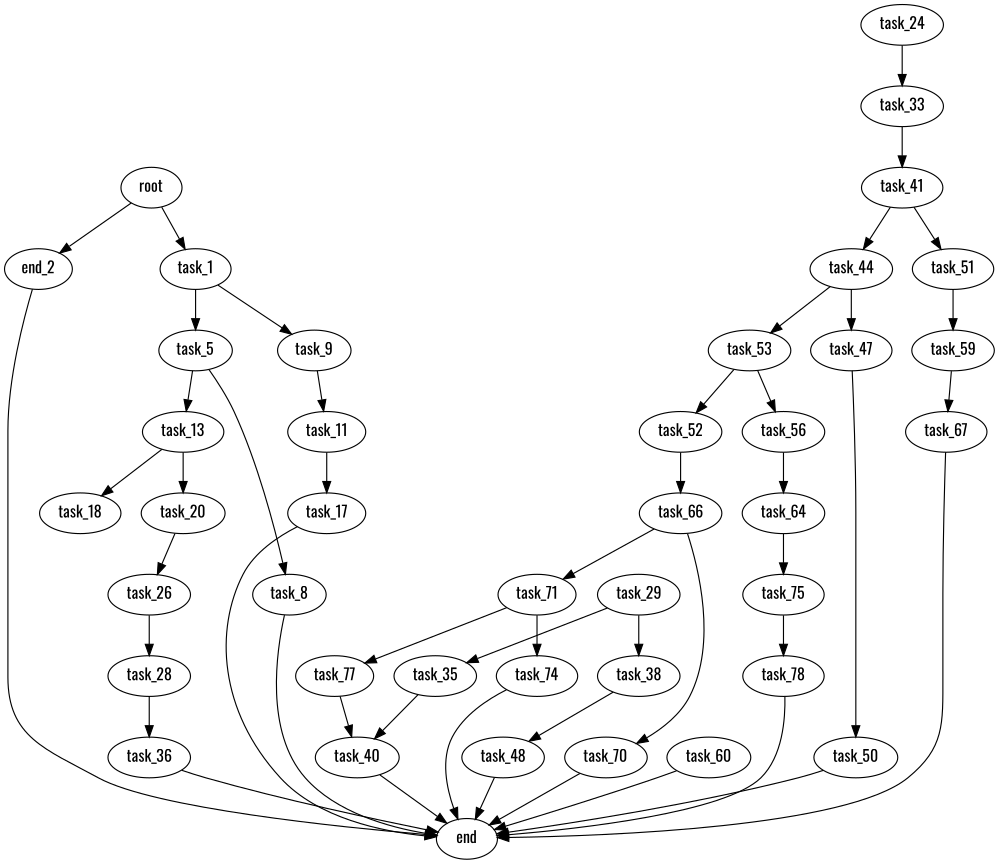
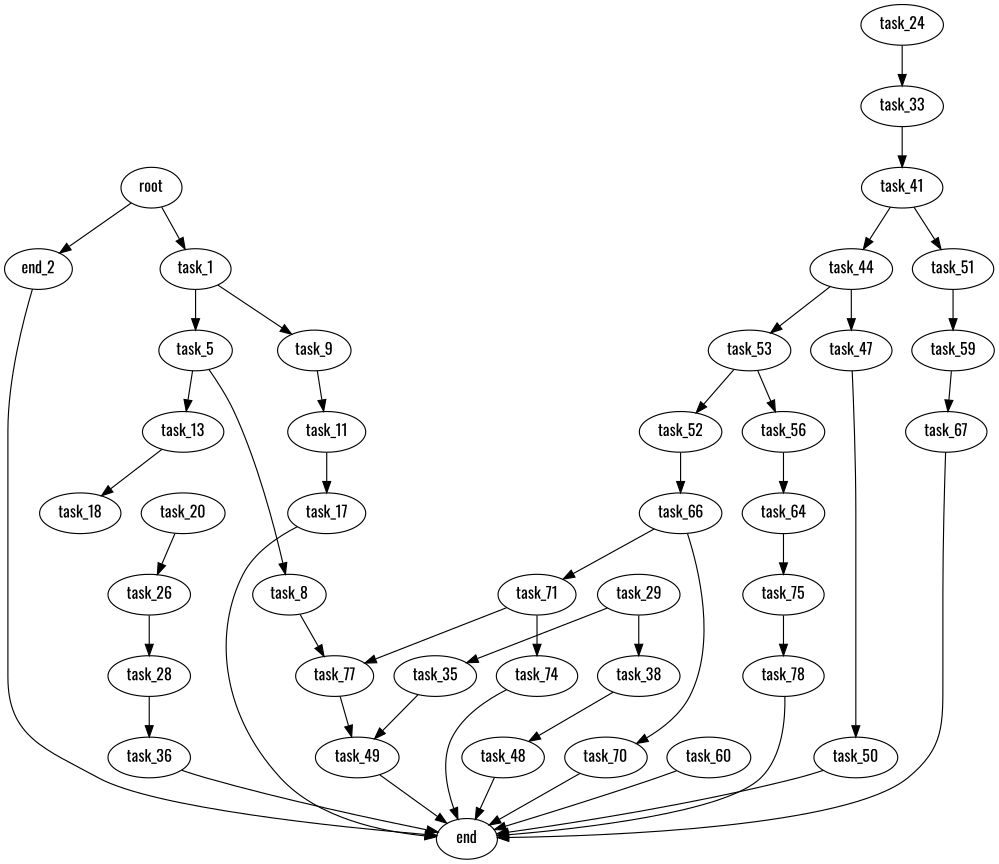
(183, 467) -> none
(357, 757) -> (357, 757)
(295, 763) -> (309, 630)
